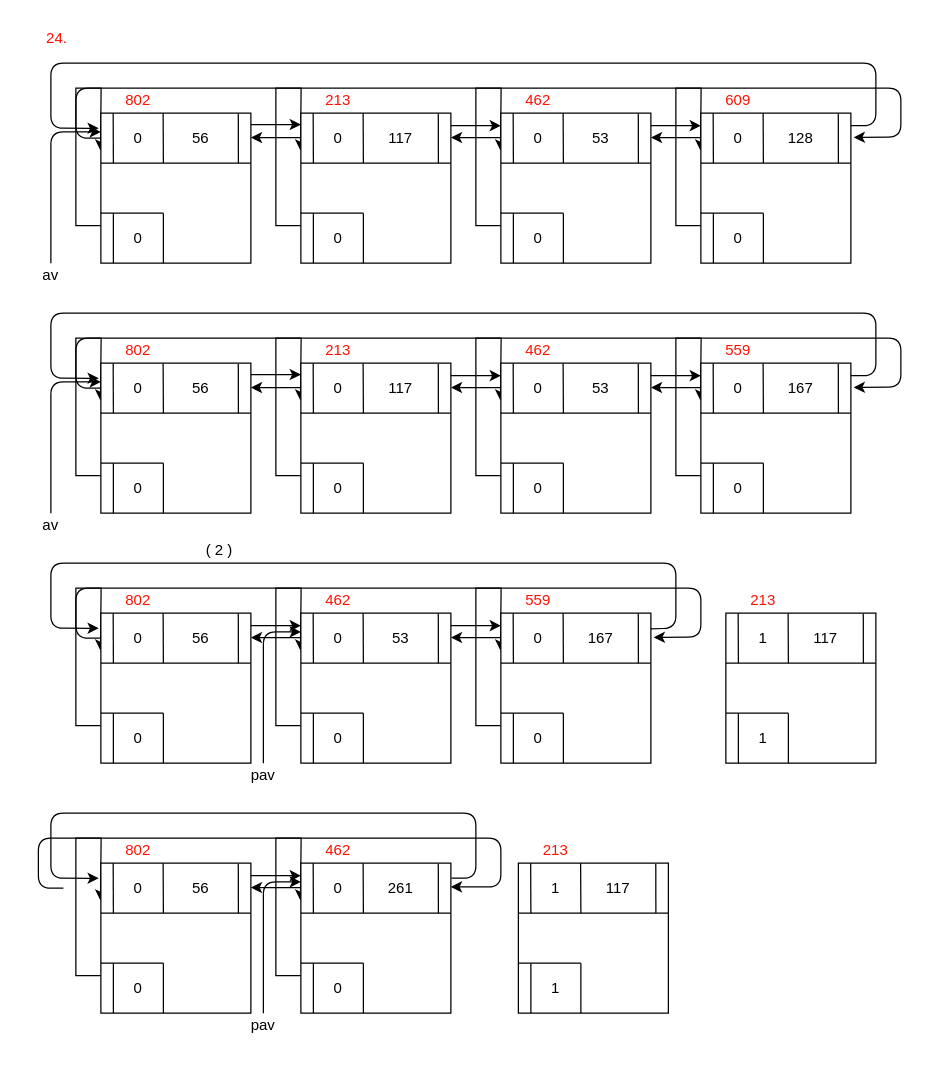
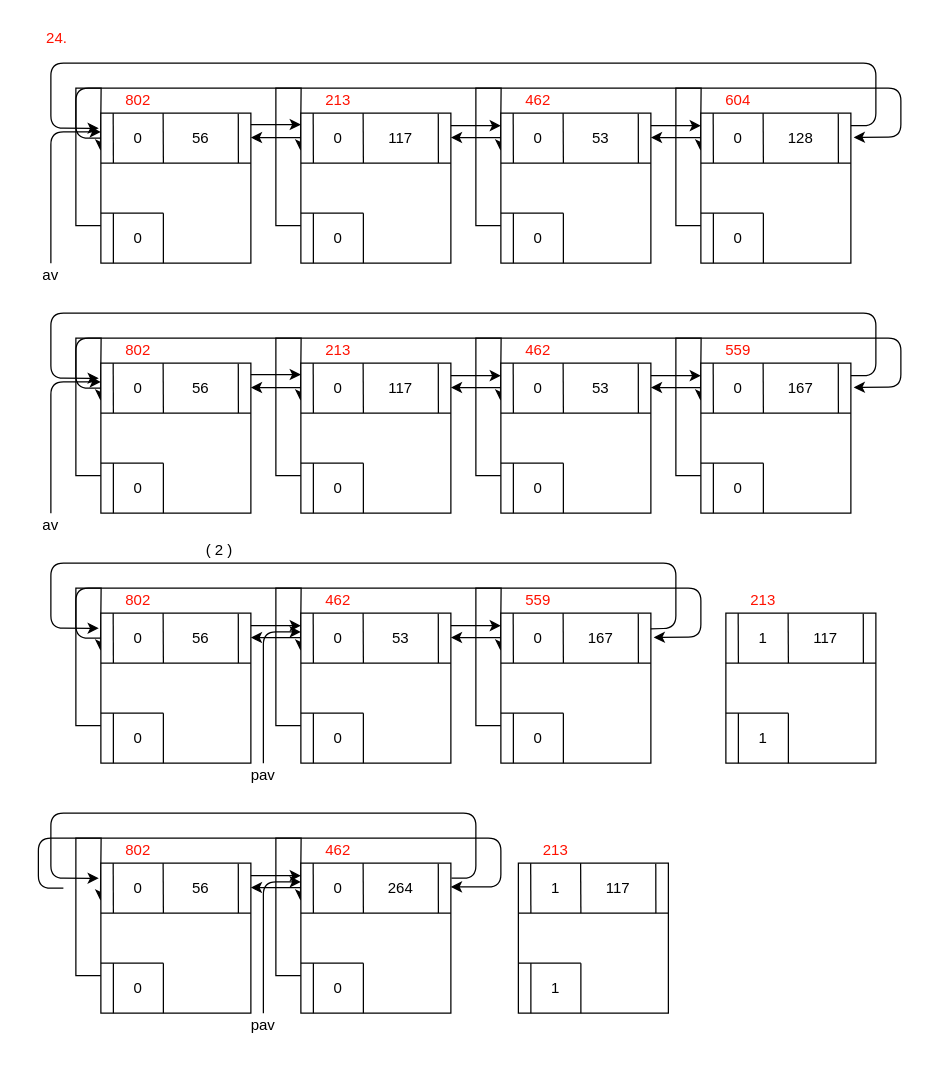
(738, 101) -> (738, 101)
(401, 888) -> (401, 888)
